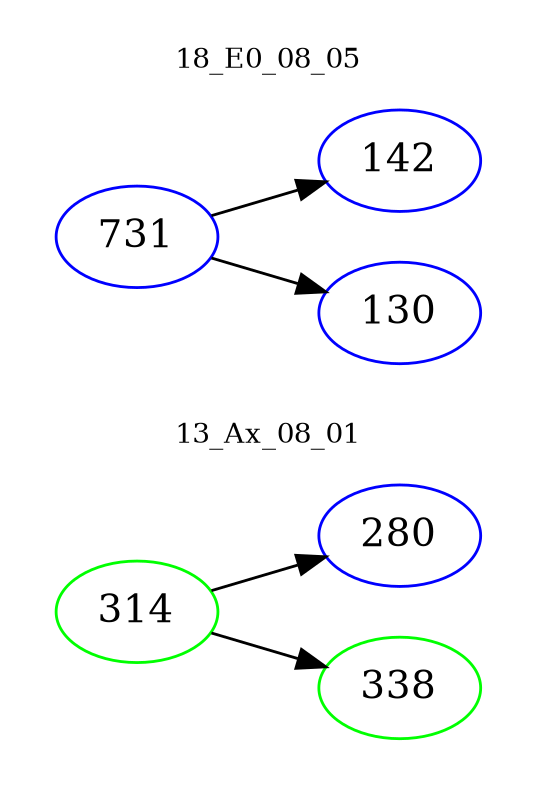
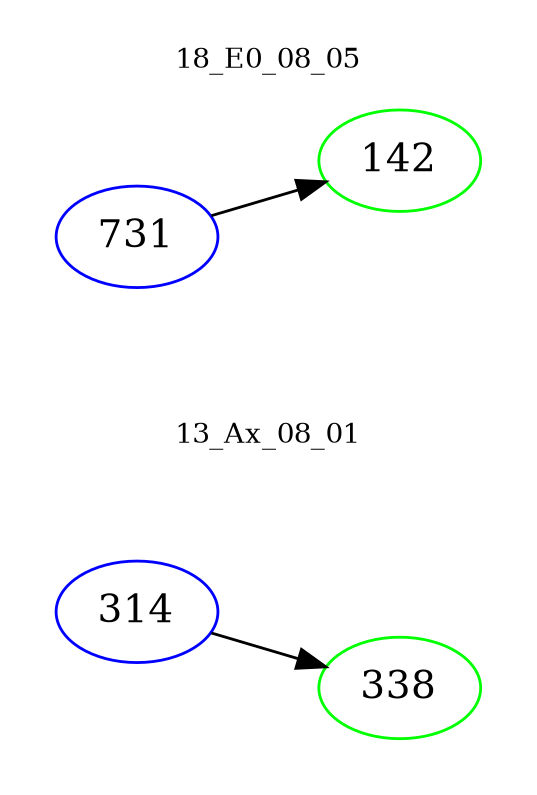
(400, 161) -> (400, 161)
(400, 313) -> none
(400, 536) -> none
(137, 612) -> (137, 612)
